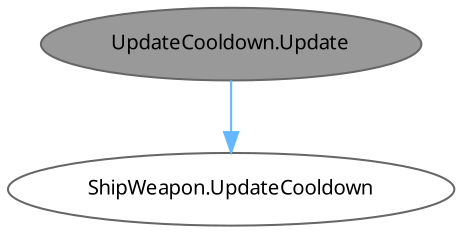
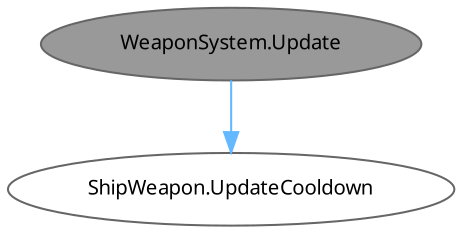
(231, 44) -> (231, 44)
